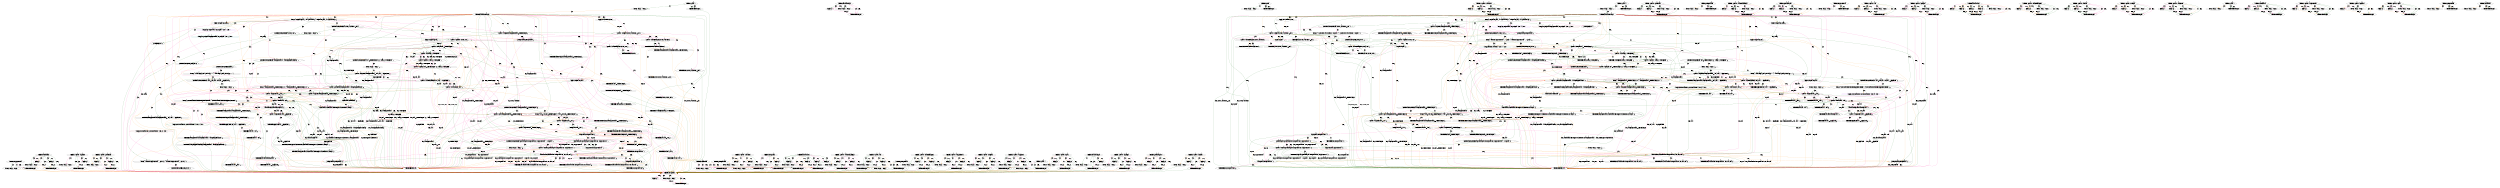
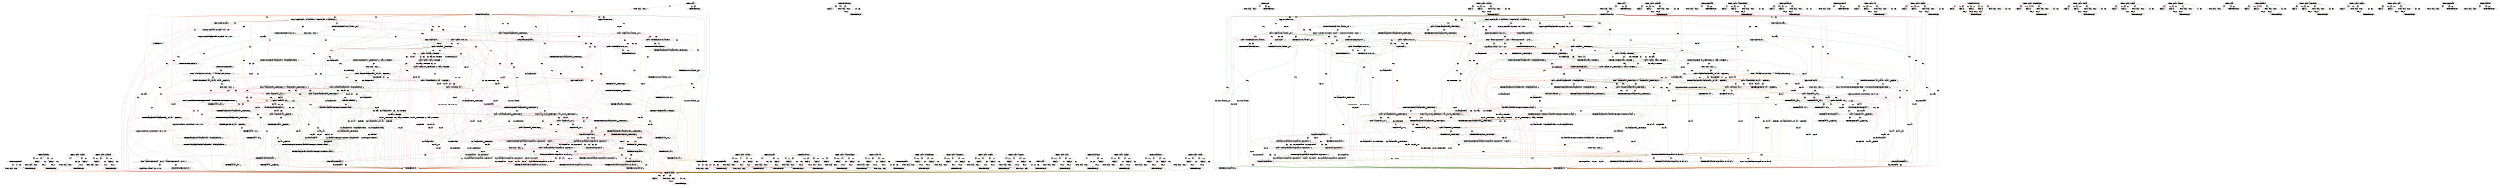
none -> (150, 168)
